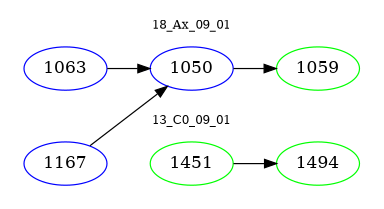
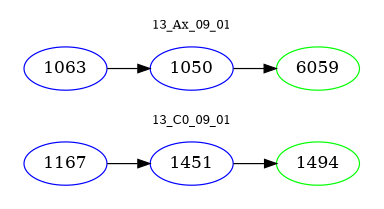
(192, 26) -> (192, 26)
(318, 69) -> (318, 69)
(124, 120) -> (122, 164)
(192, 164) -> (192, 164)
